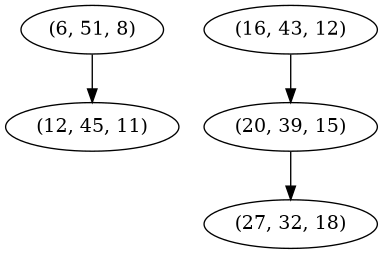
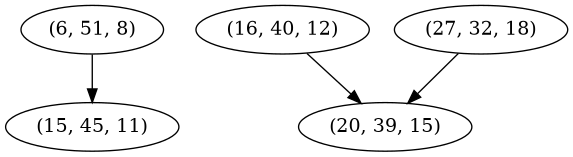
(291, 30) -> (283, 30)
(92, 127) -> (92, 127)
(291, 169) -> (438, 74)
